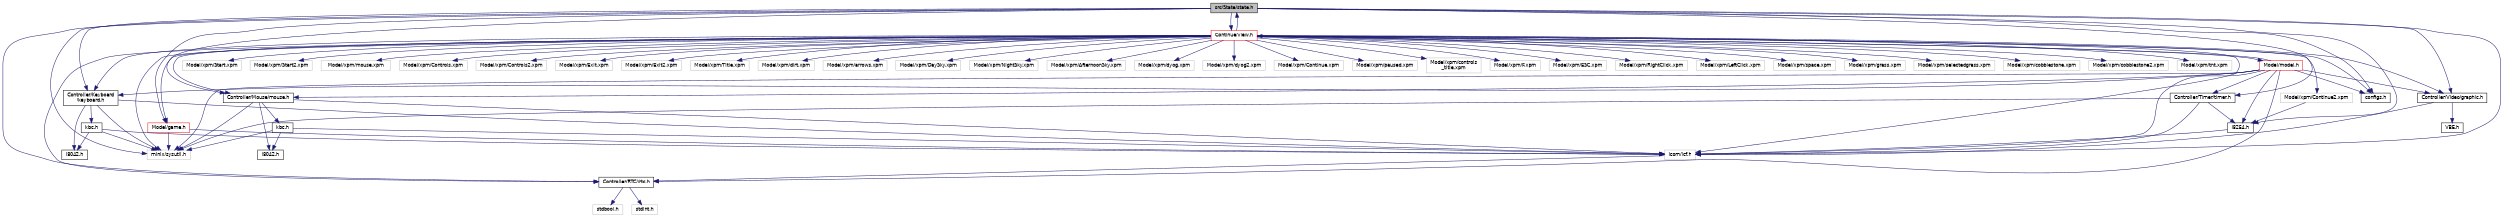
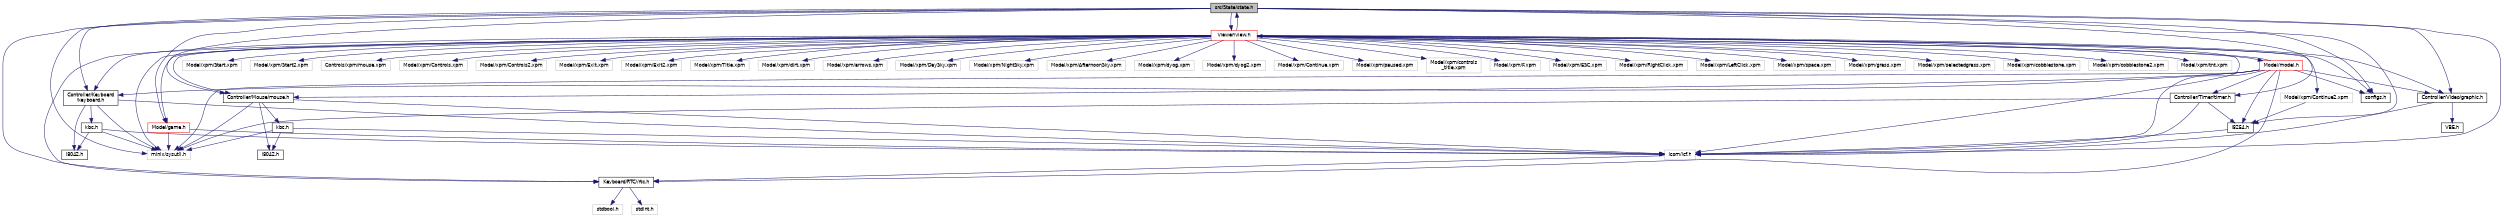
(1234, 35) -> (1234, 35)
(356, 65) -> (356, 65)
(626, 182) -> (626, 182)
